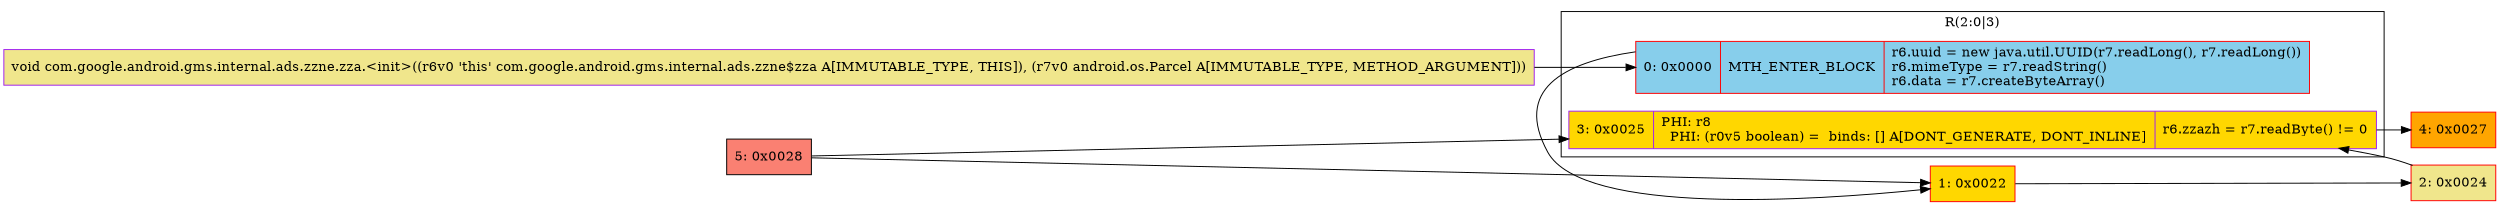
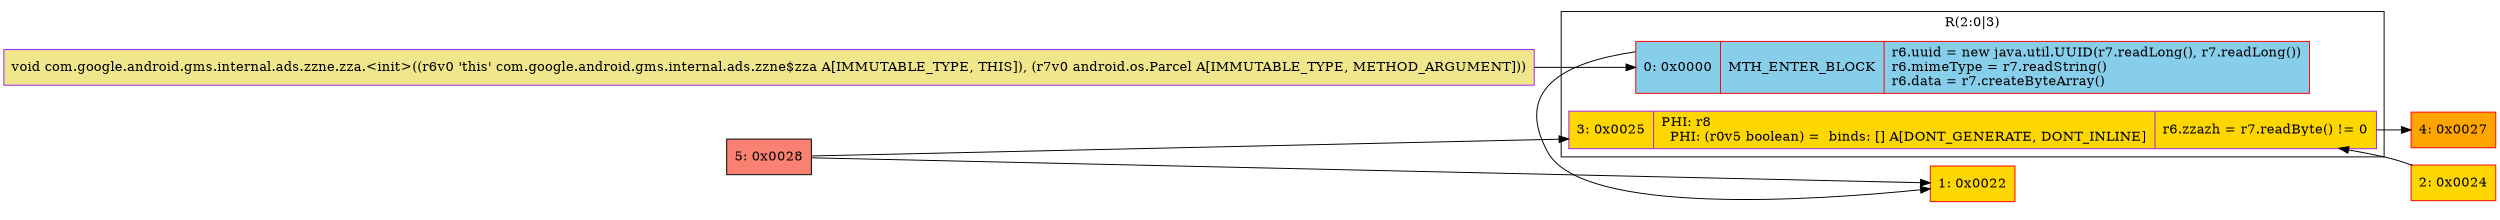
(2208, 183) -> none
(2453, 183) -> (2453, 183)
